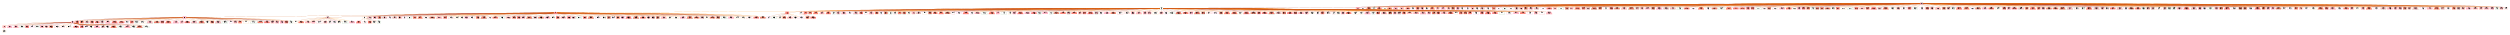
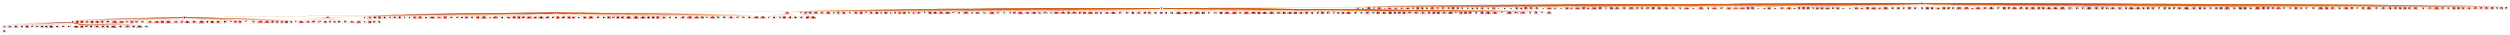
(1509, 13) -> (1509, 13)
(718, 18) -> (718, 18)
